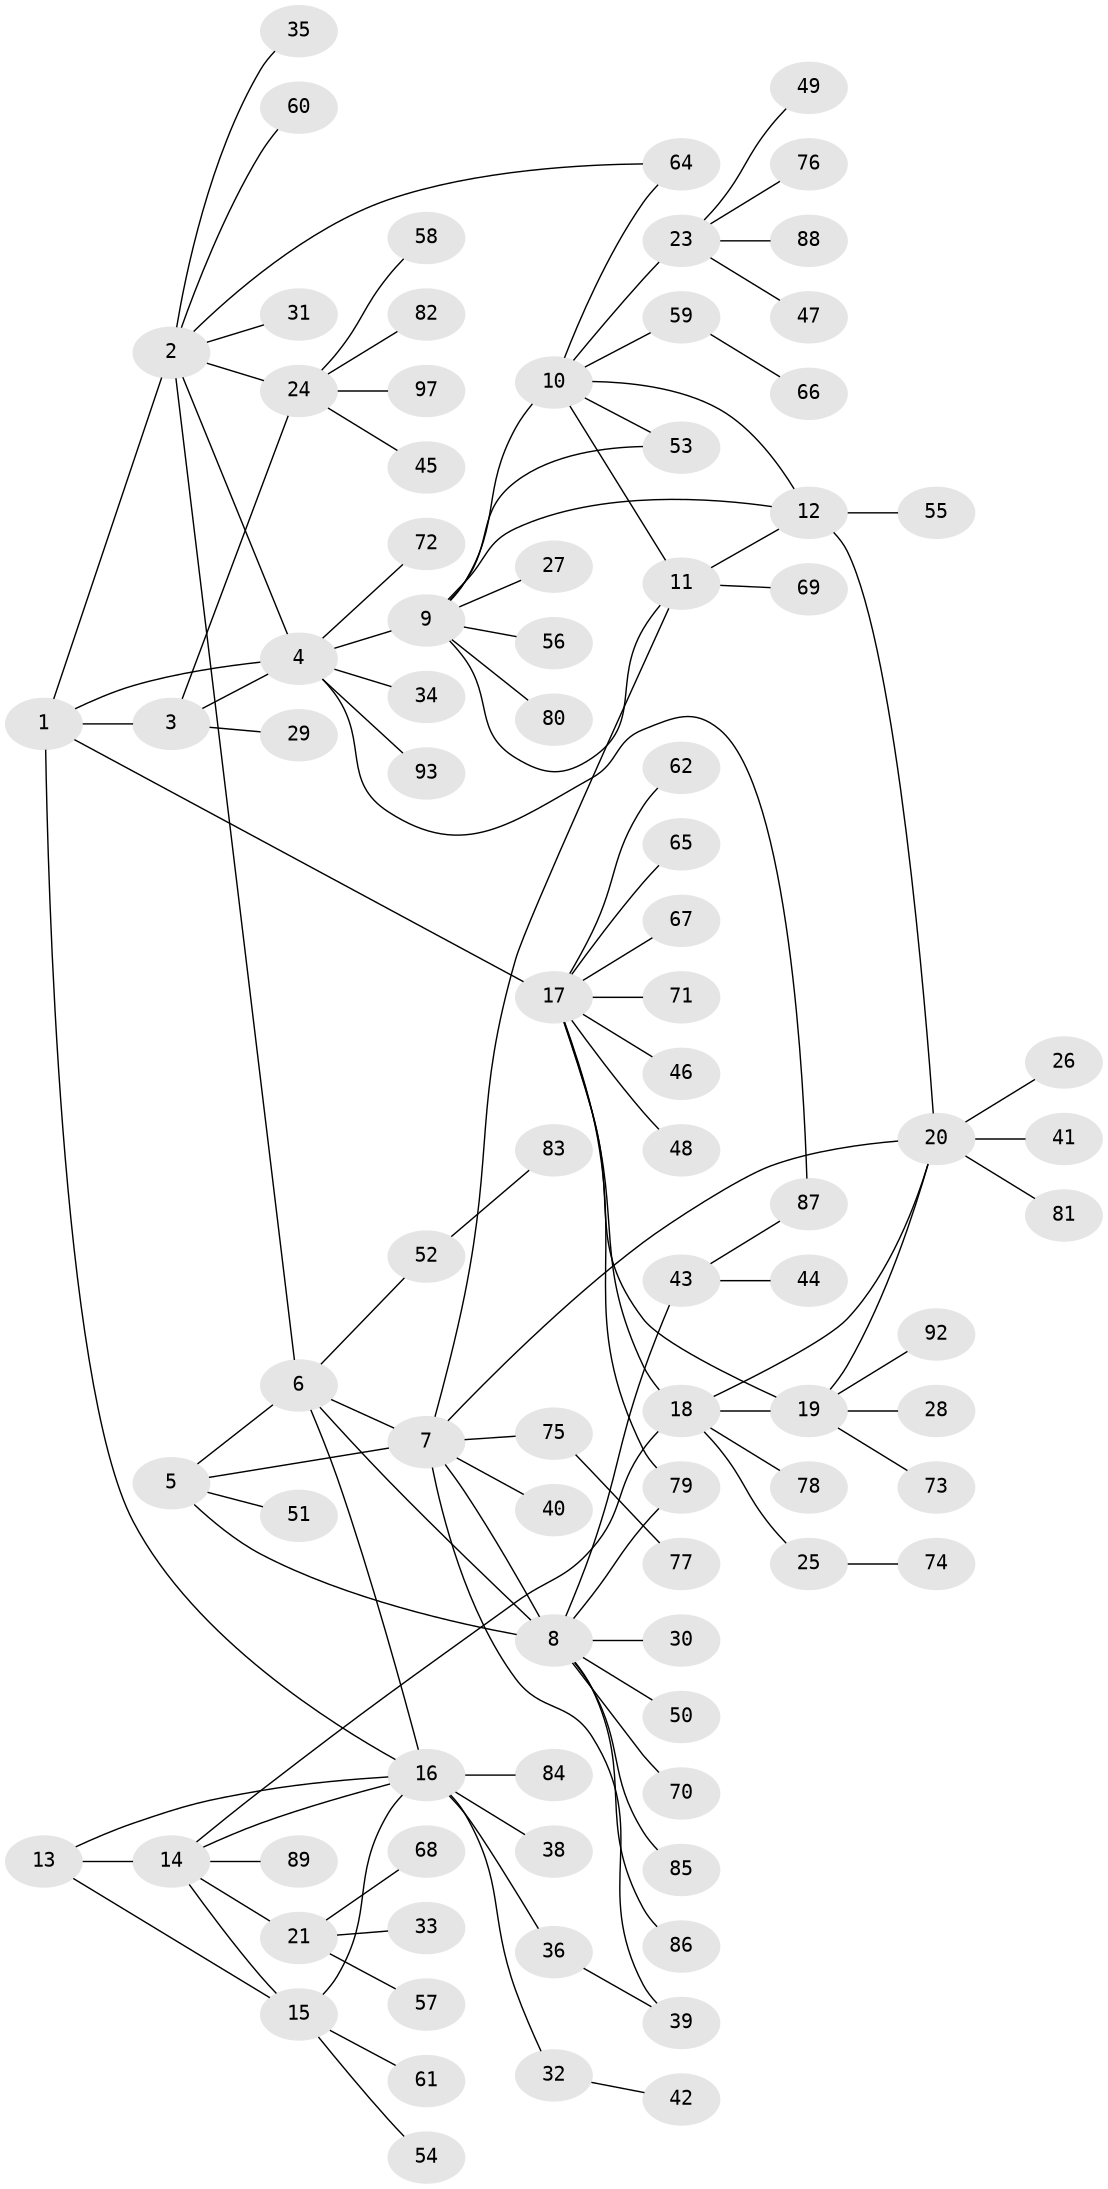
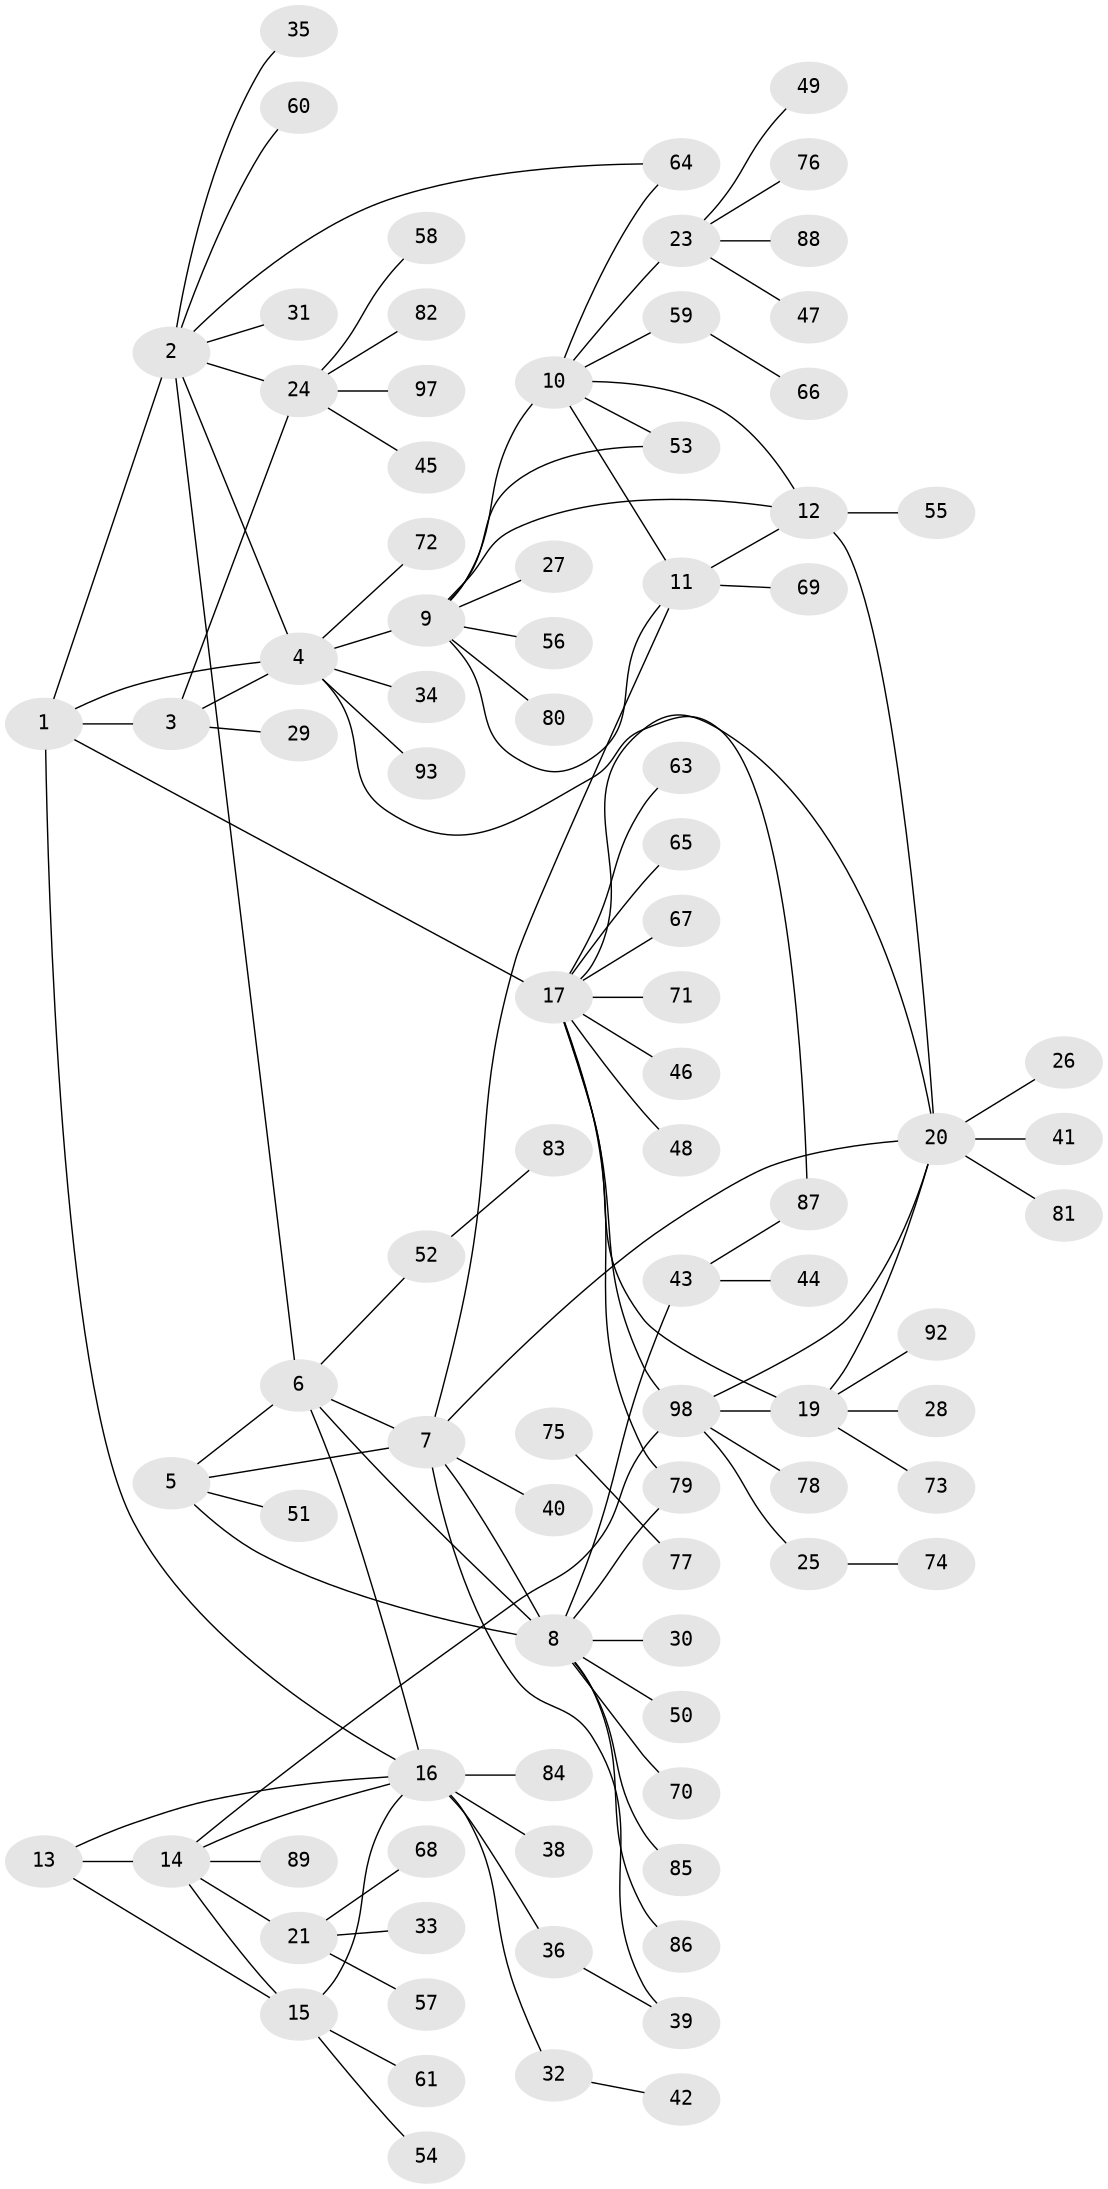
none -> (758, 759)
(681, 768) -> (681, 768)
(681, 1411) -> (681, 1411)
(490, 1438) -> none
